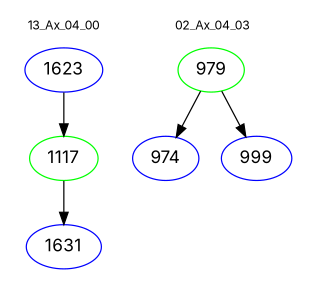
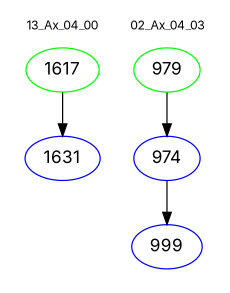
(64, 70) -> none
(231, 108) -> (167, 197)
(64, 158) -> (63, 70)
